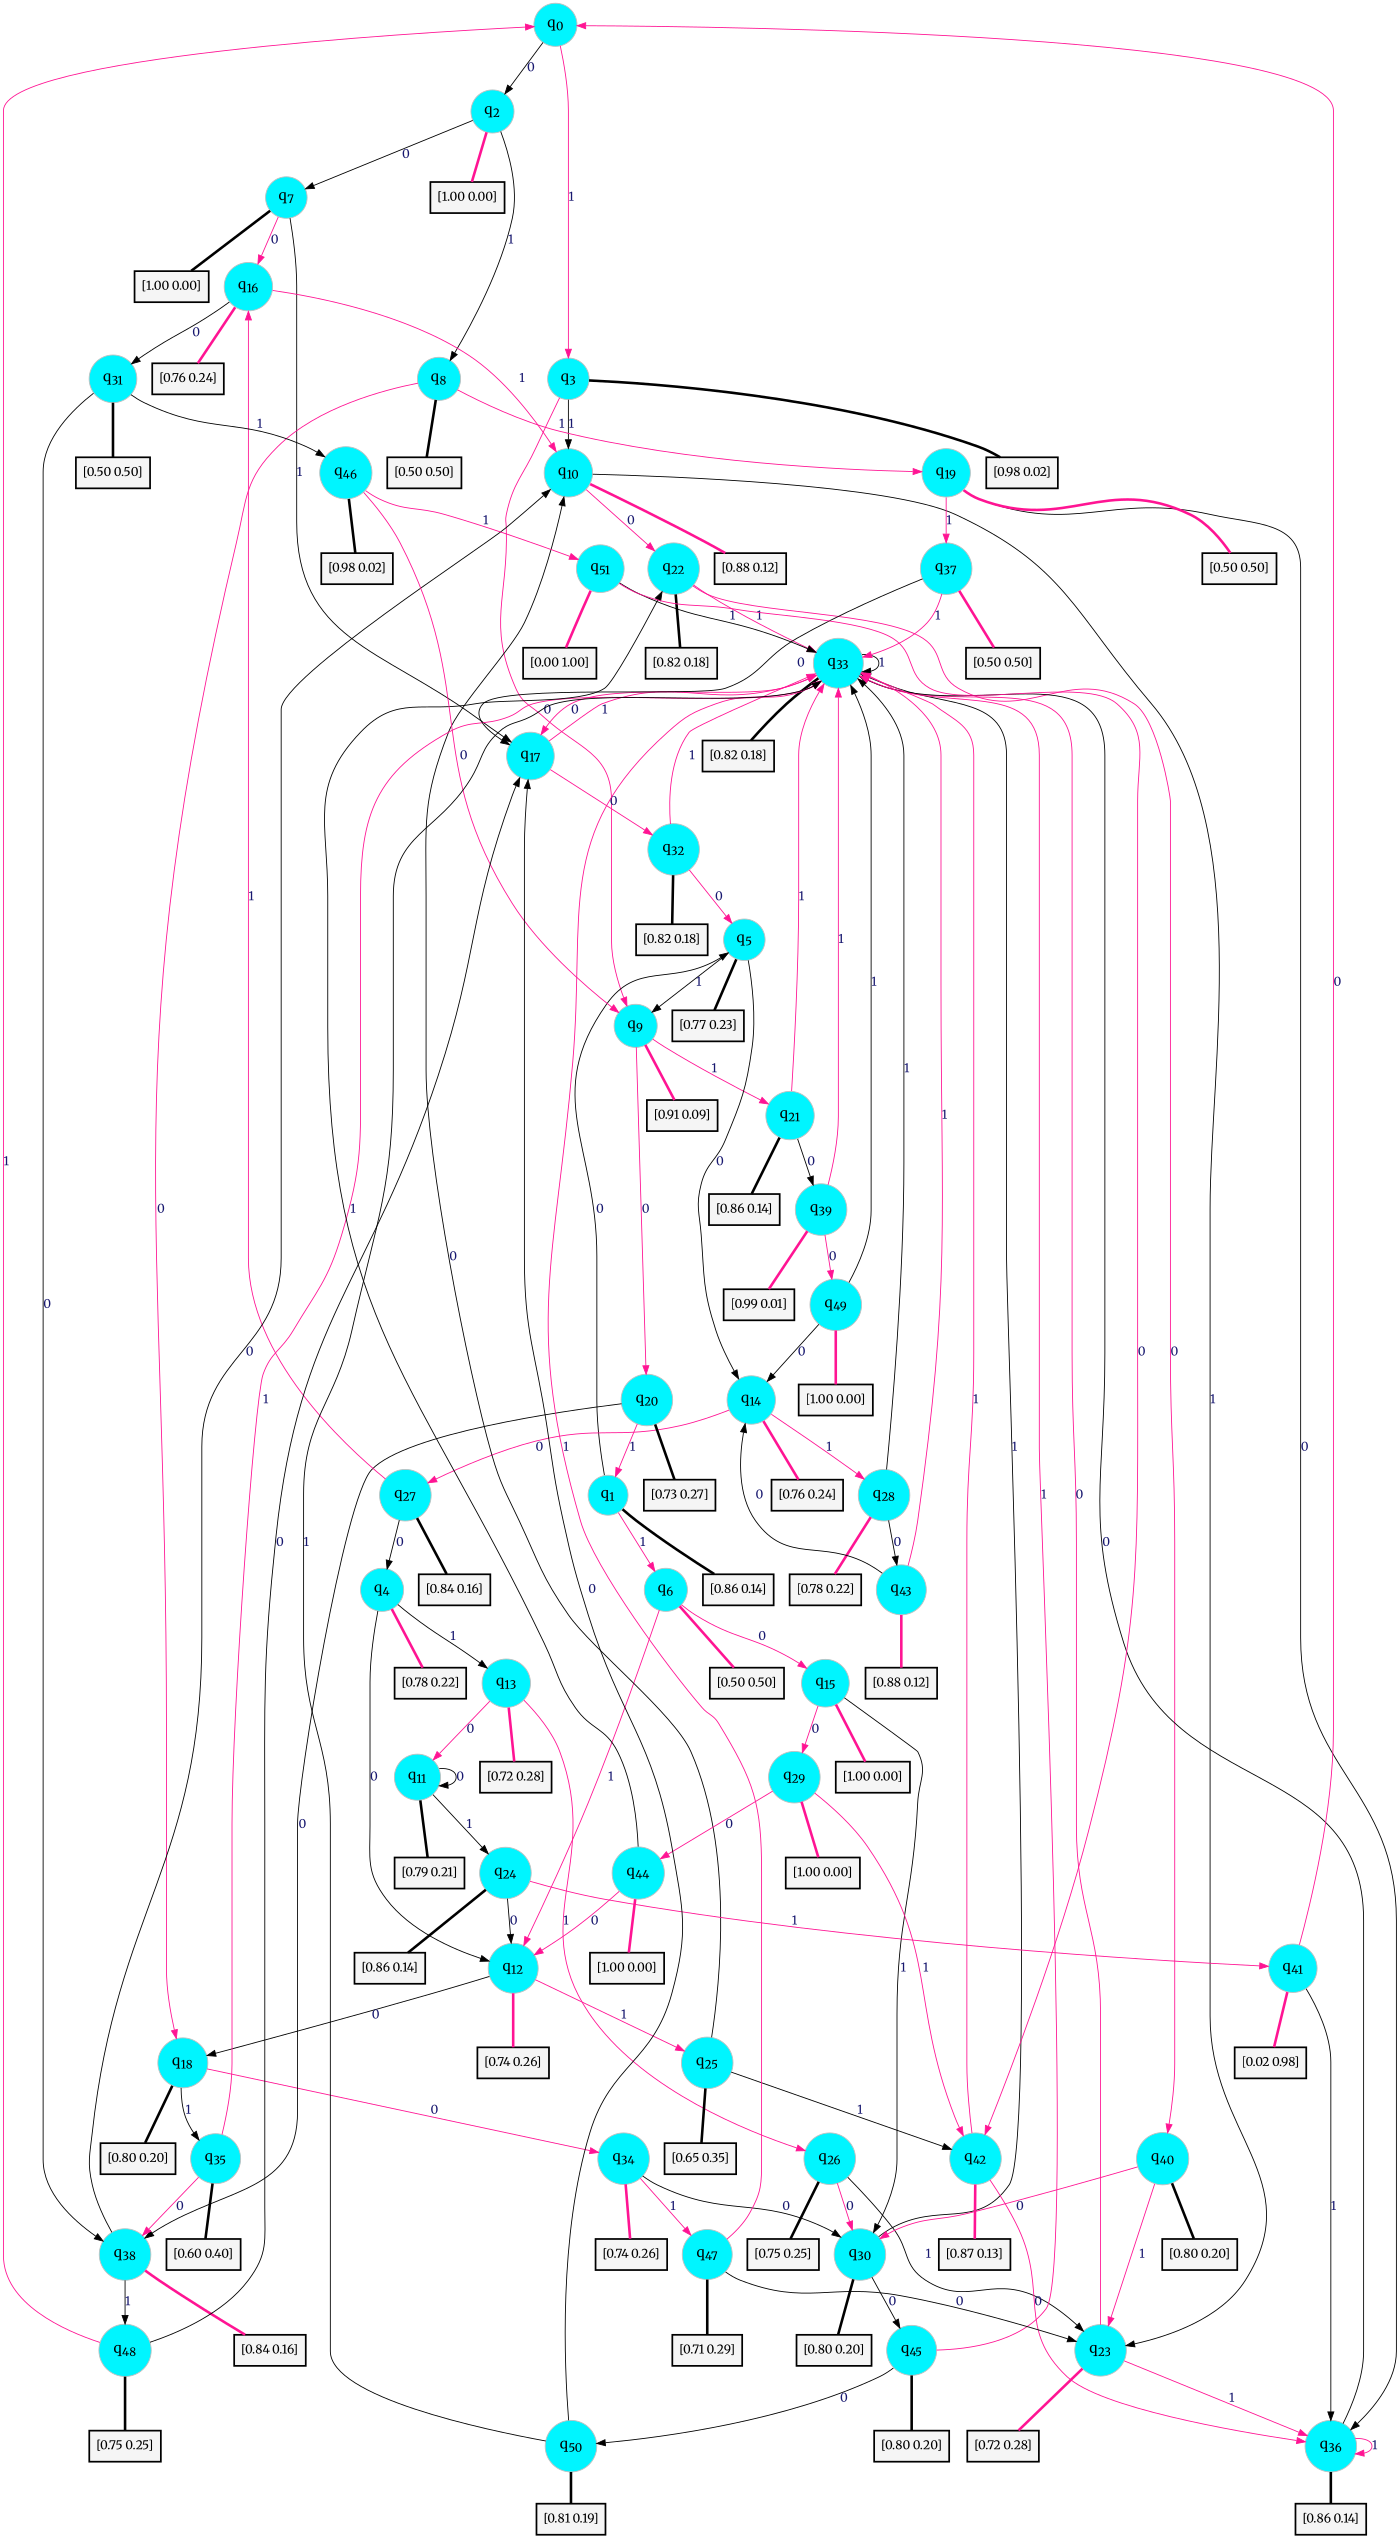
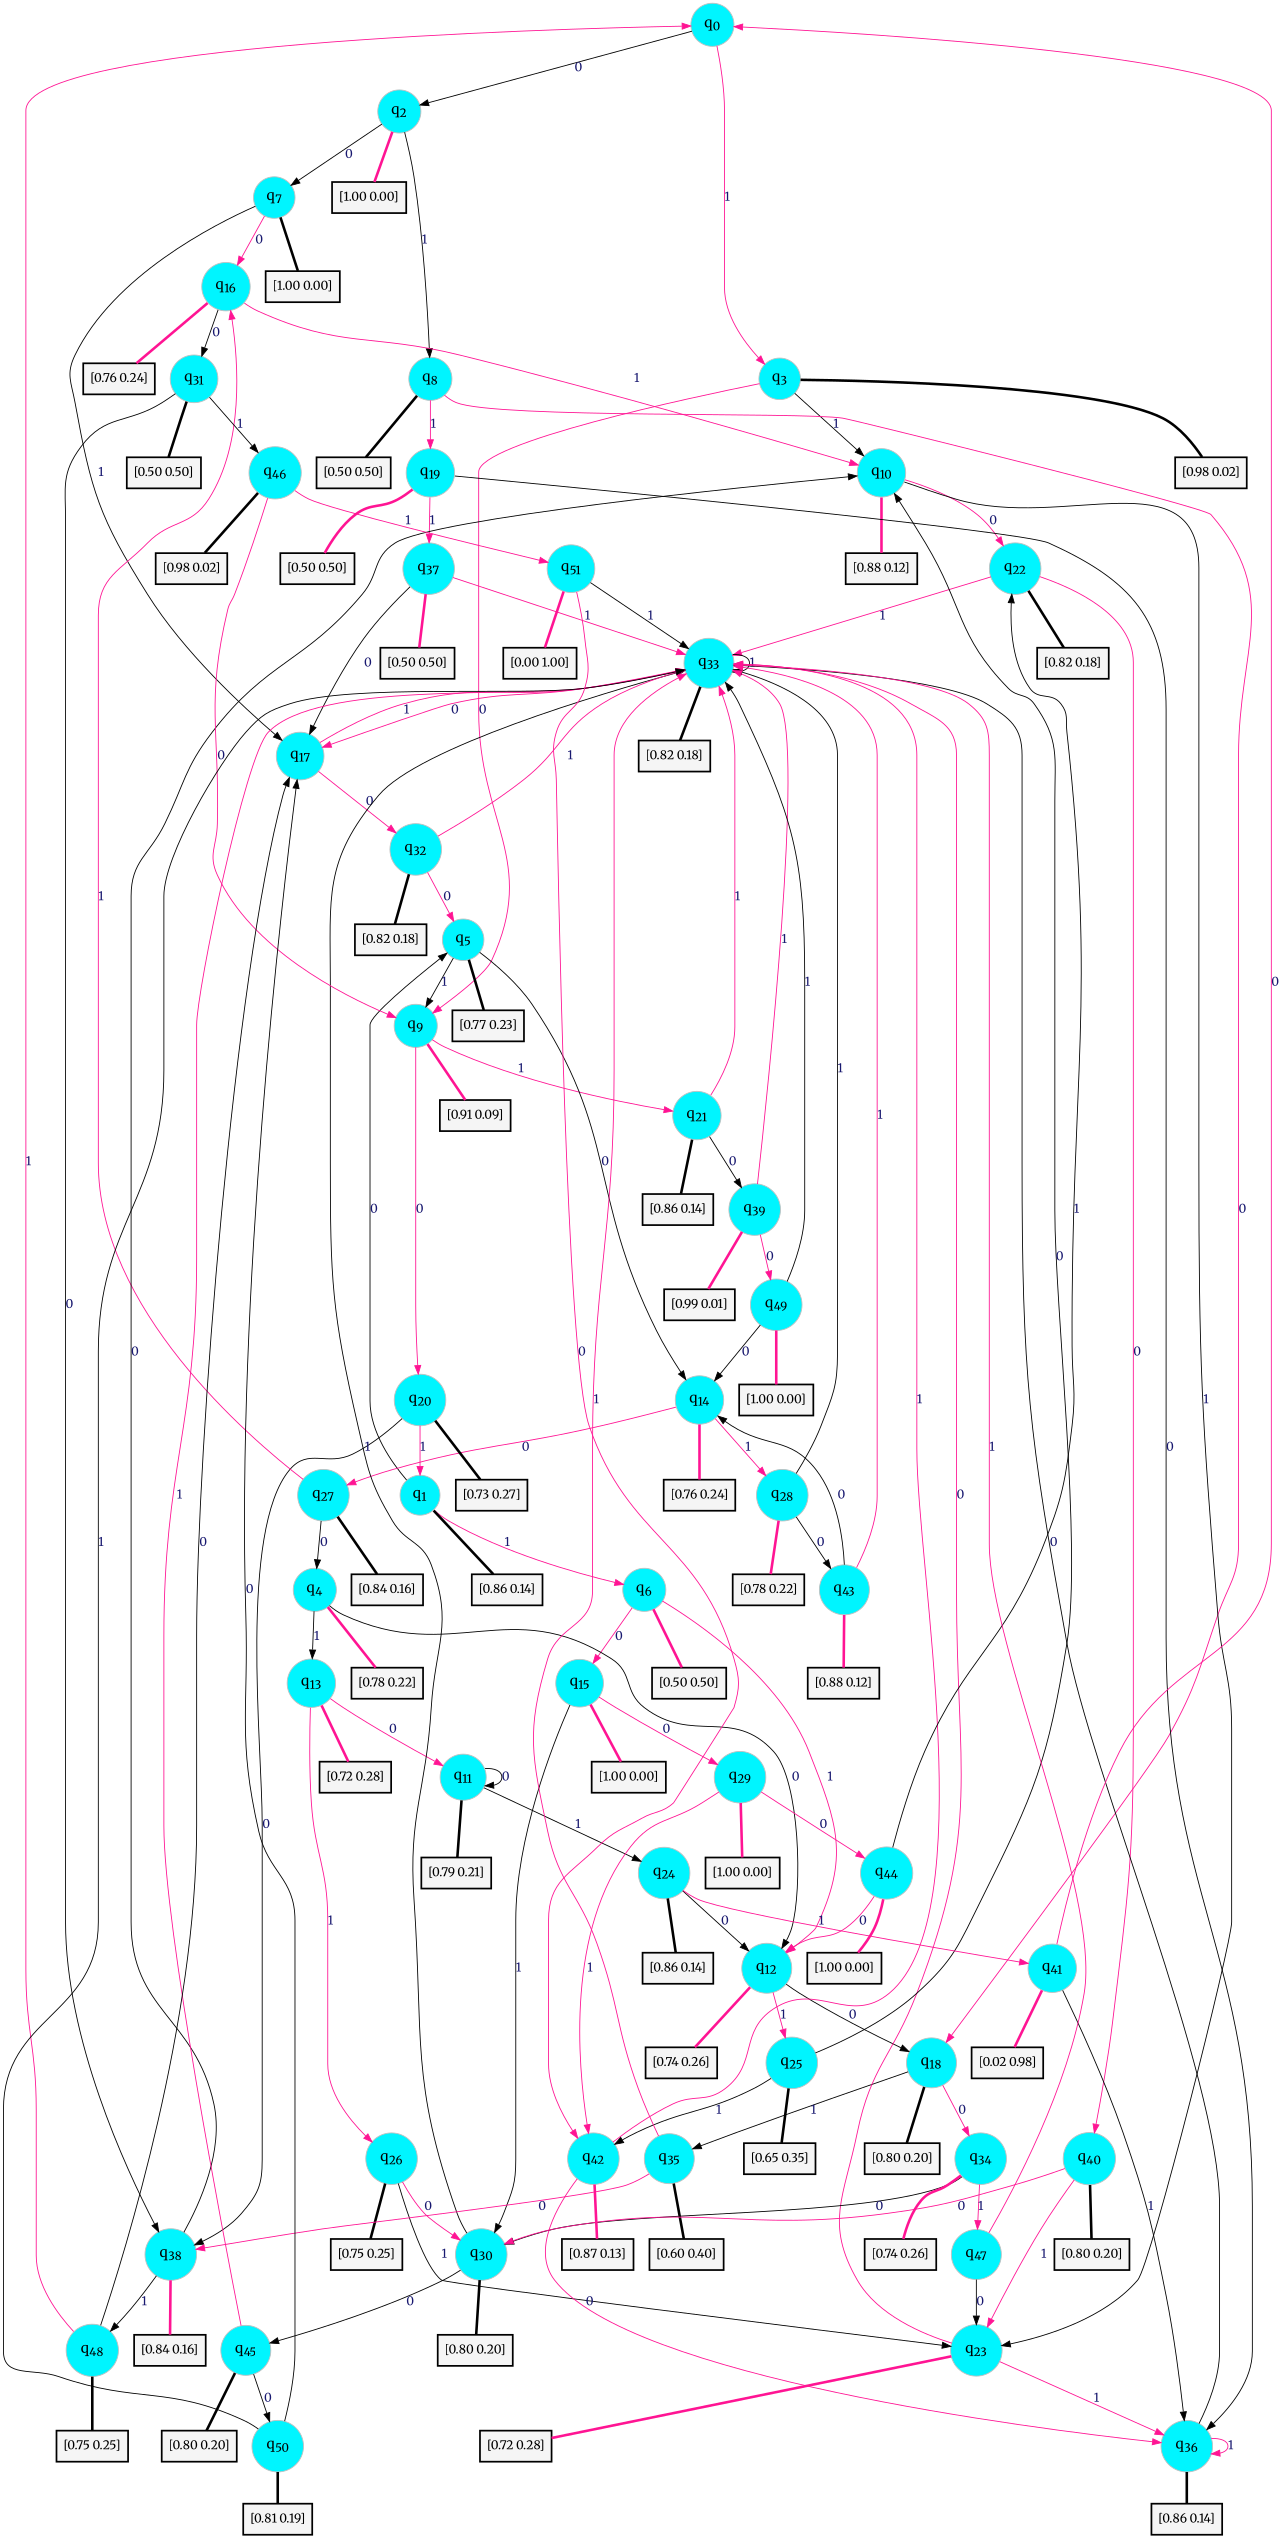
(707, 2350) -> none
